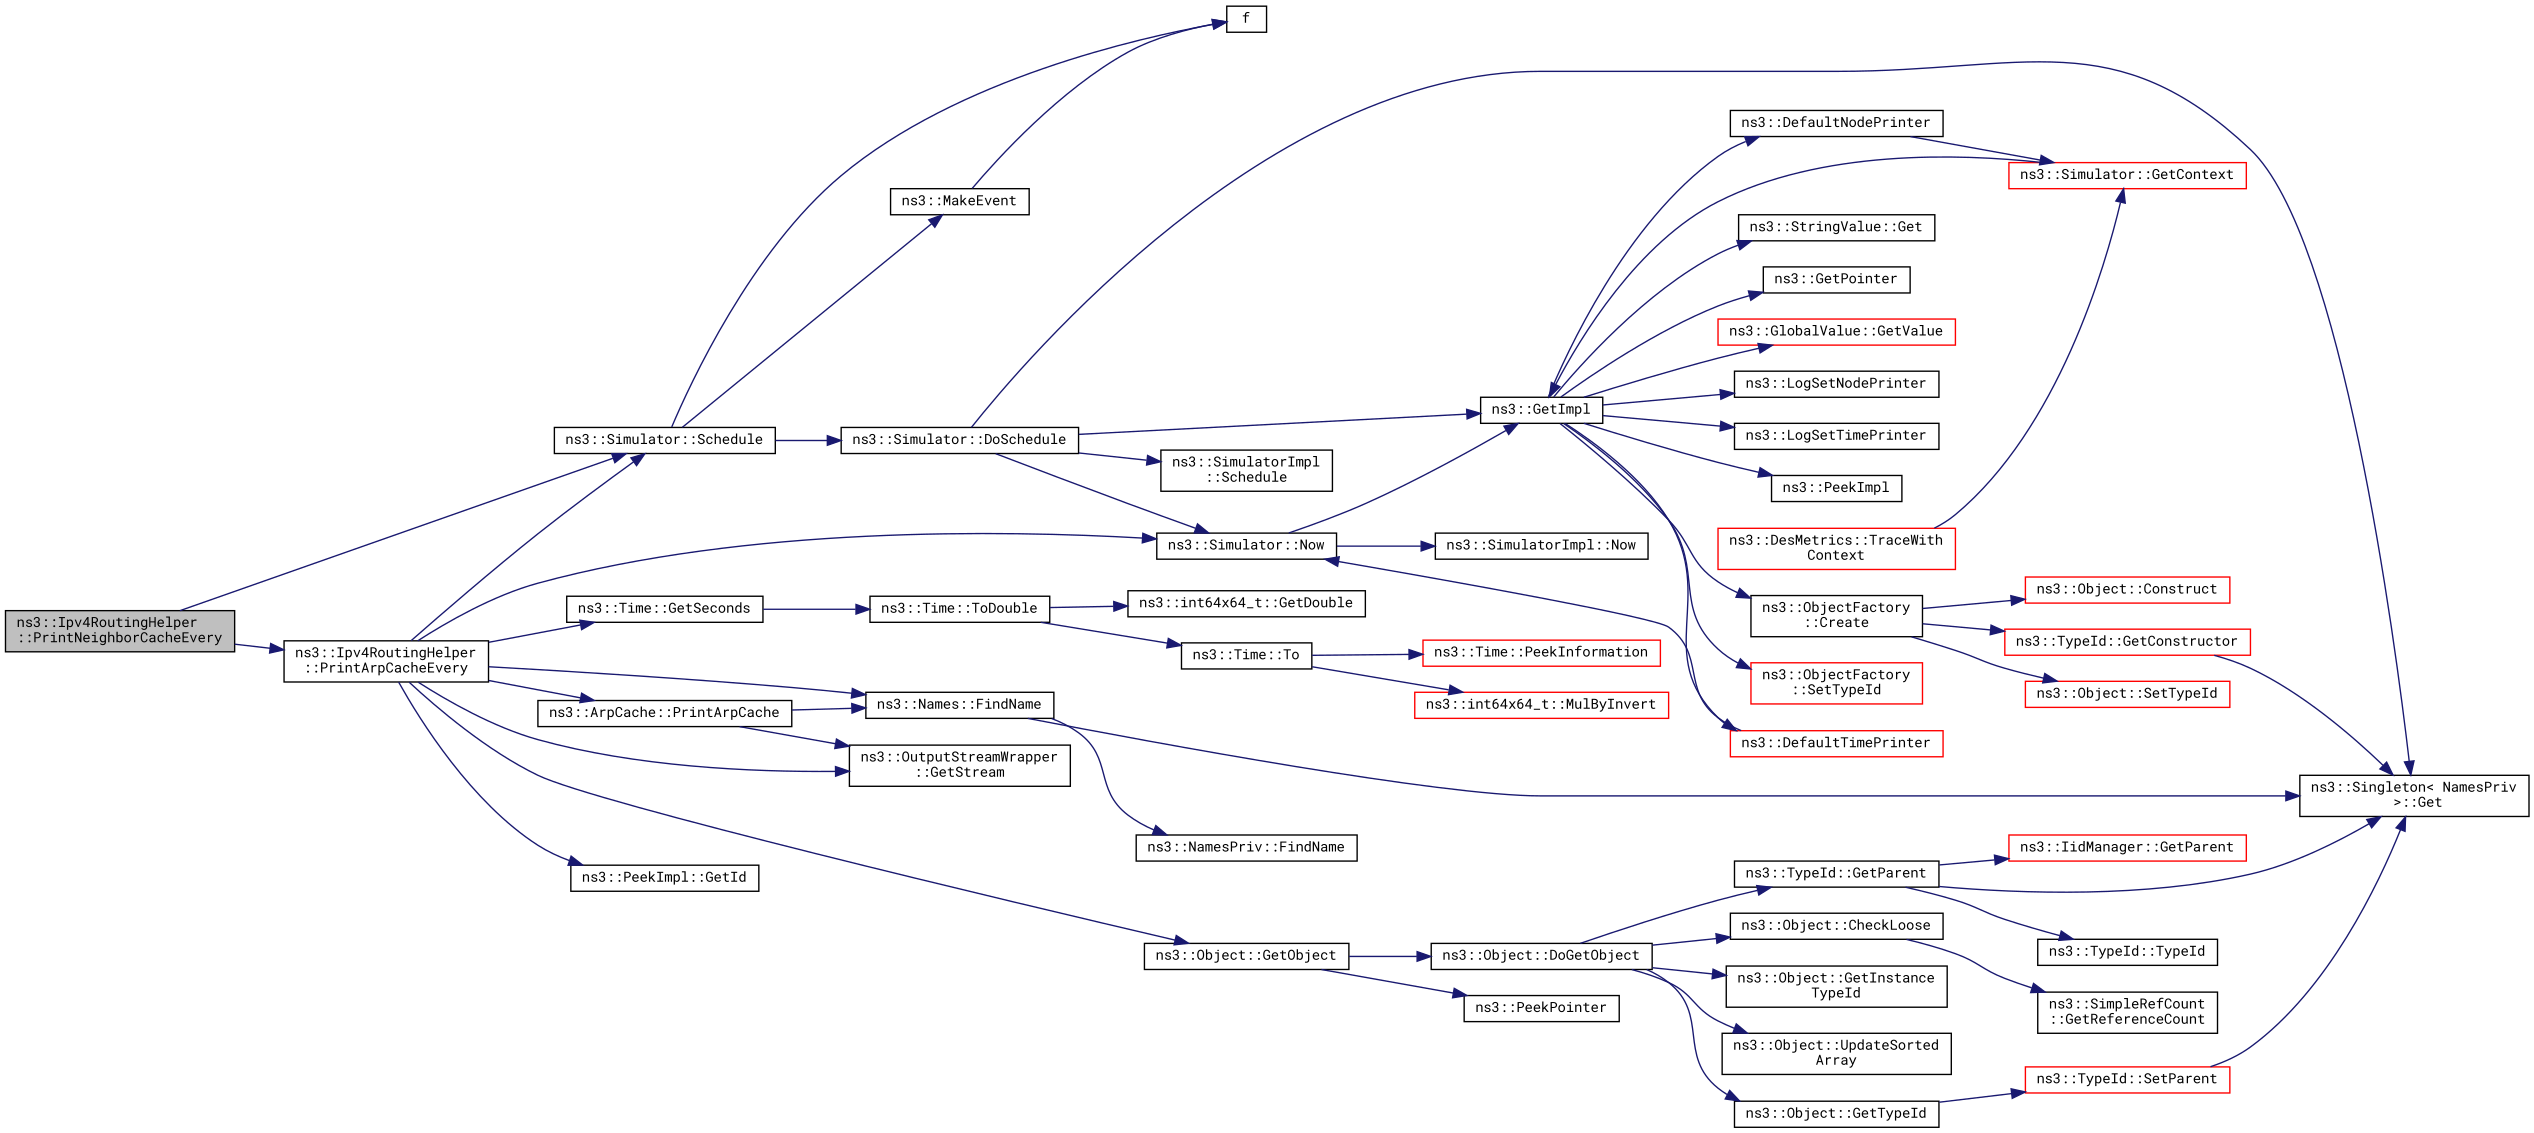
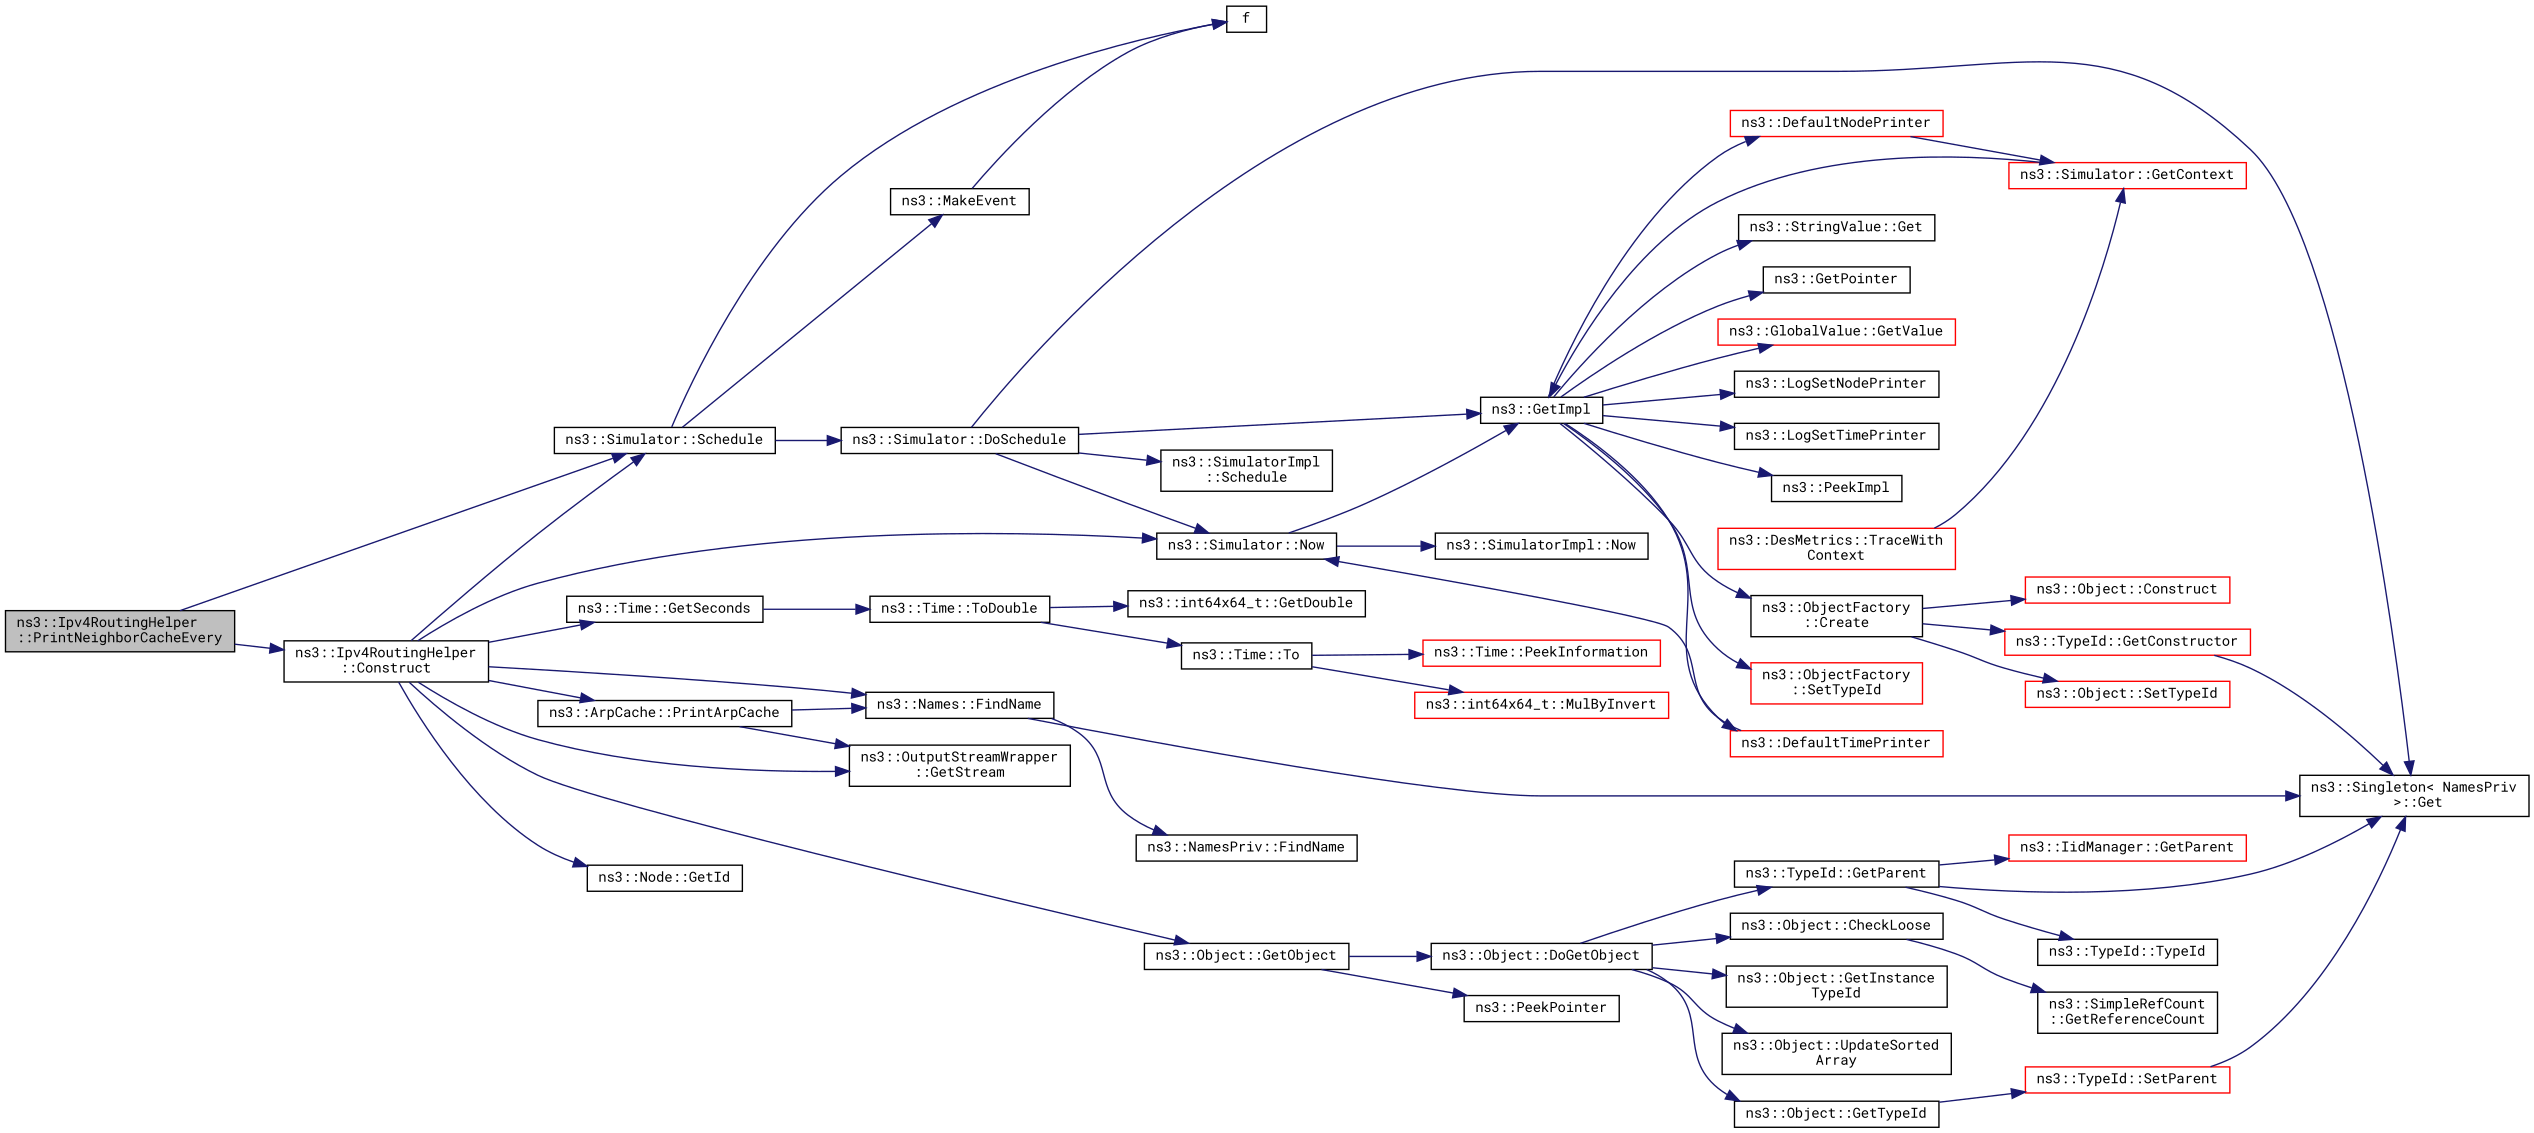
(1837, 124) -> (1837, 124)
(386, 661) -> (386, 661)
(665, 878) -> (665, 878)
